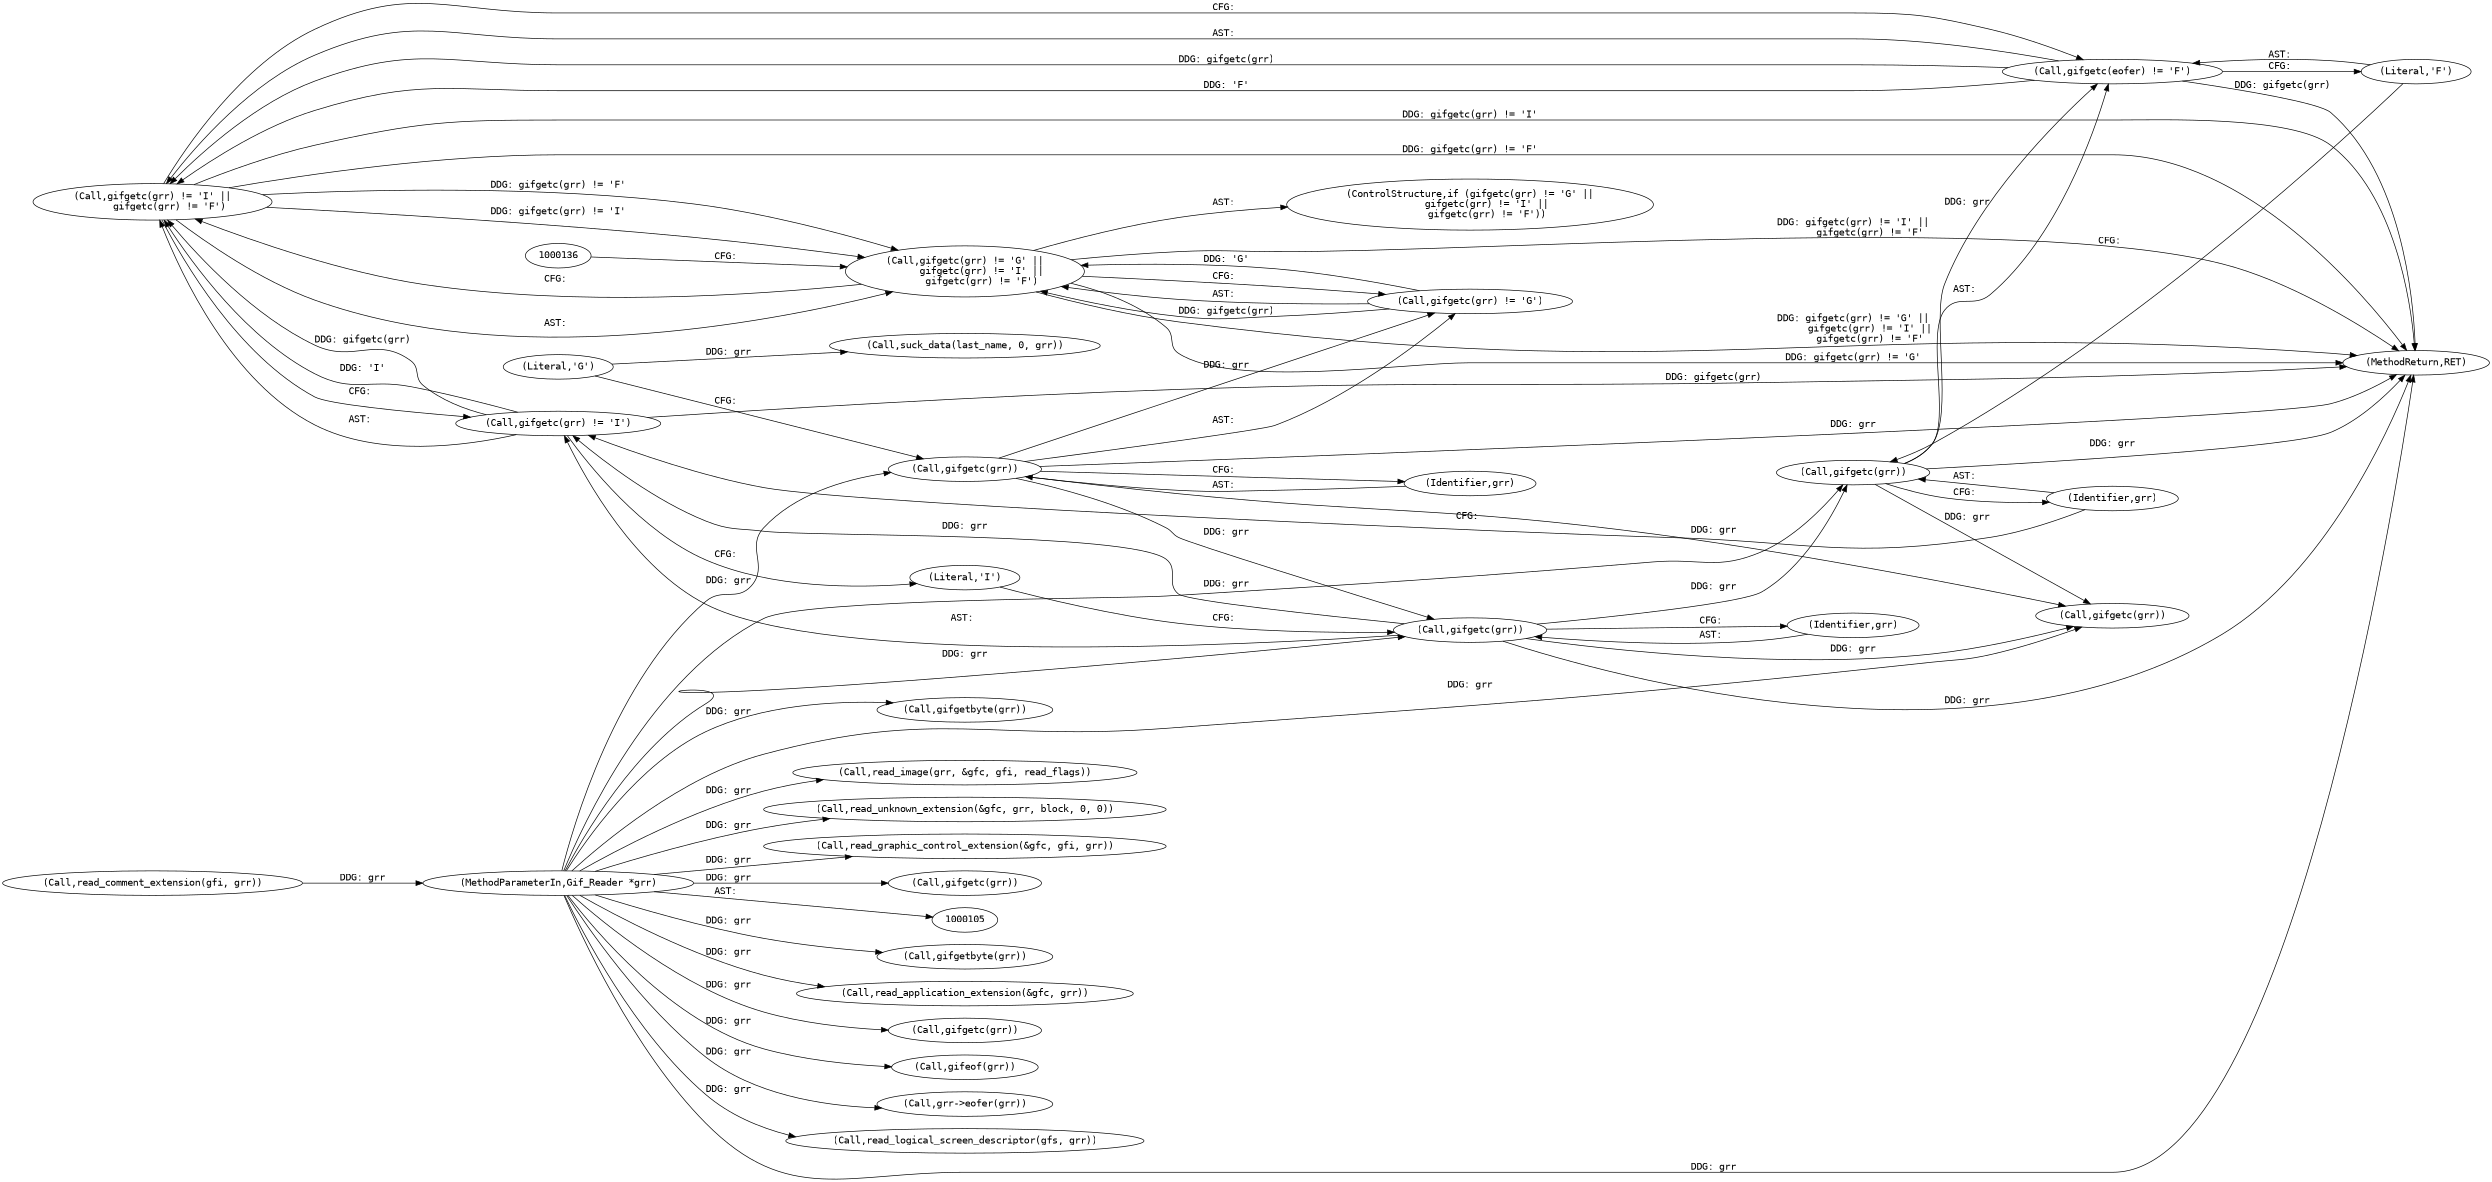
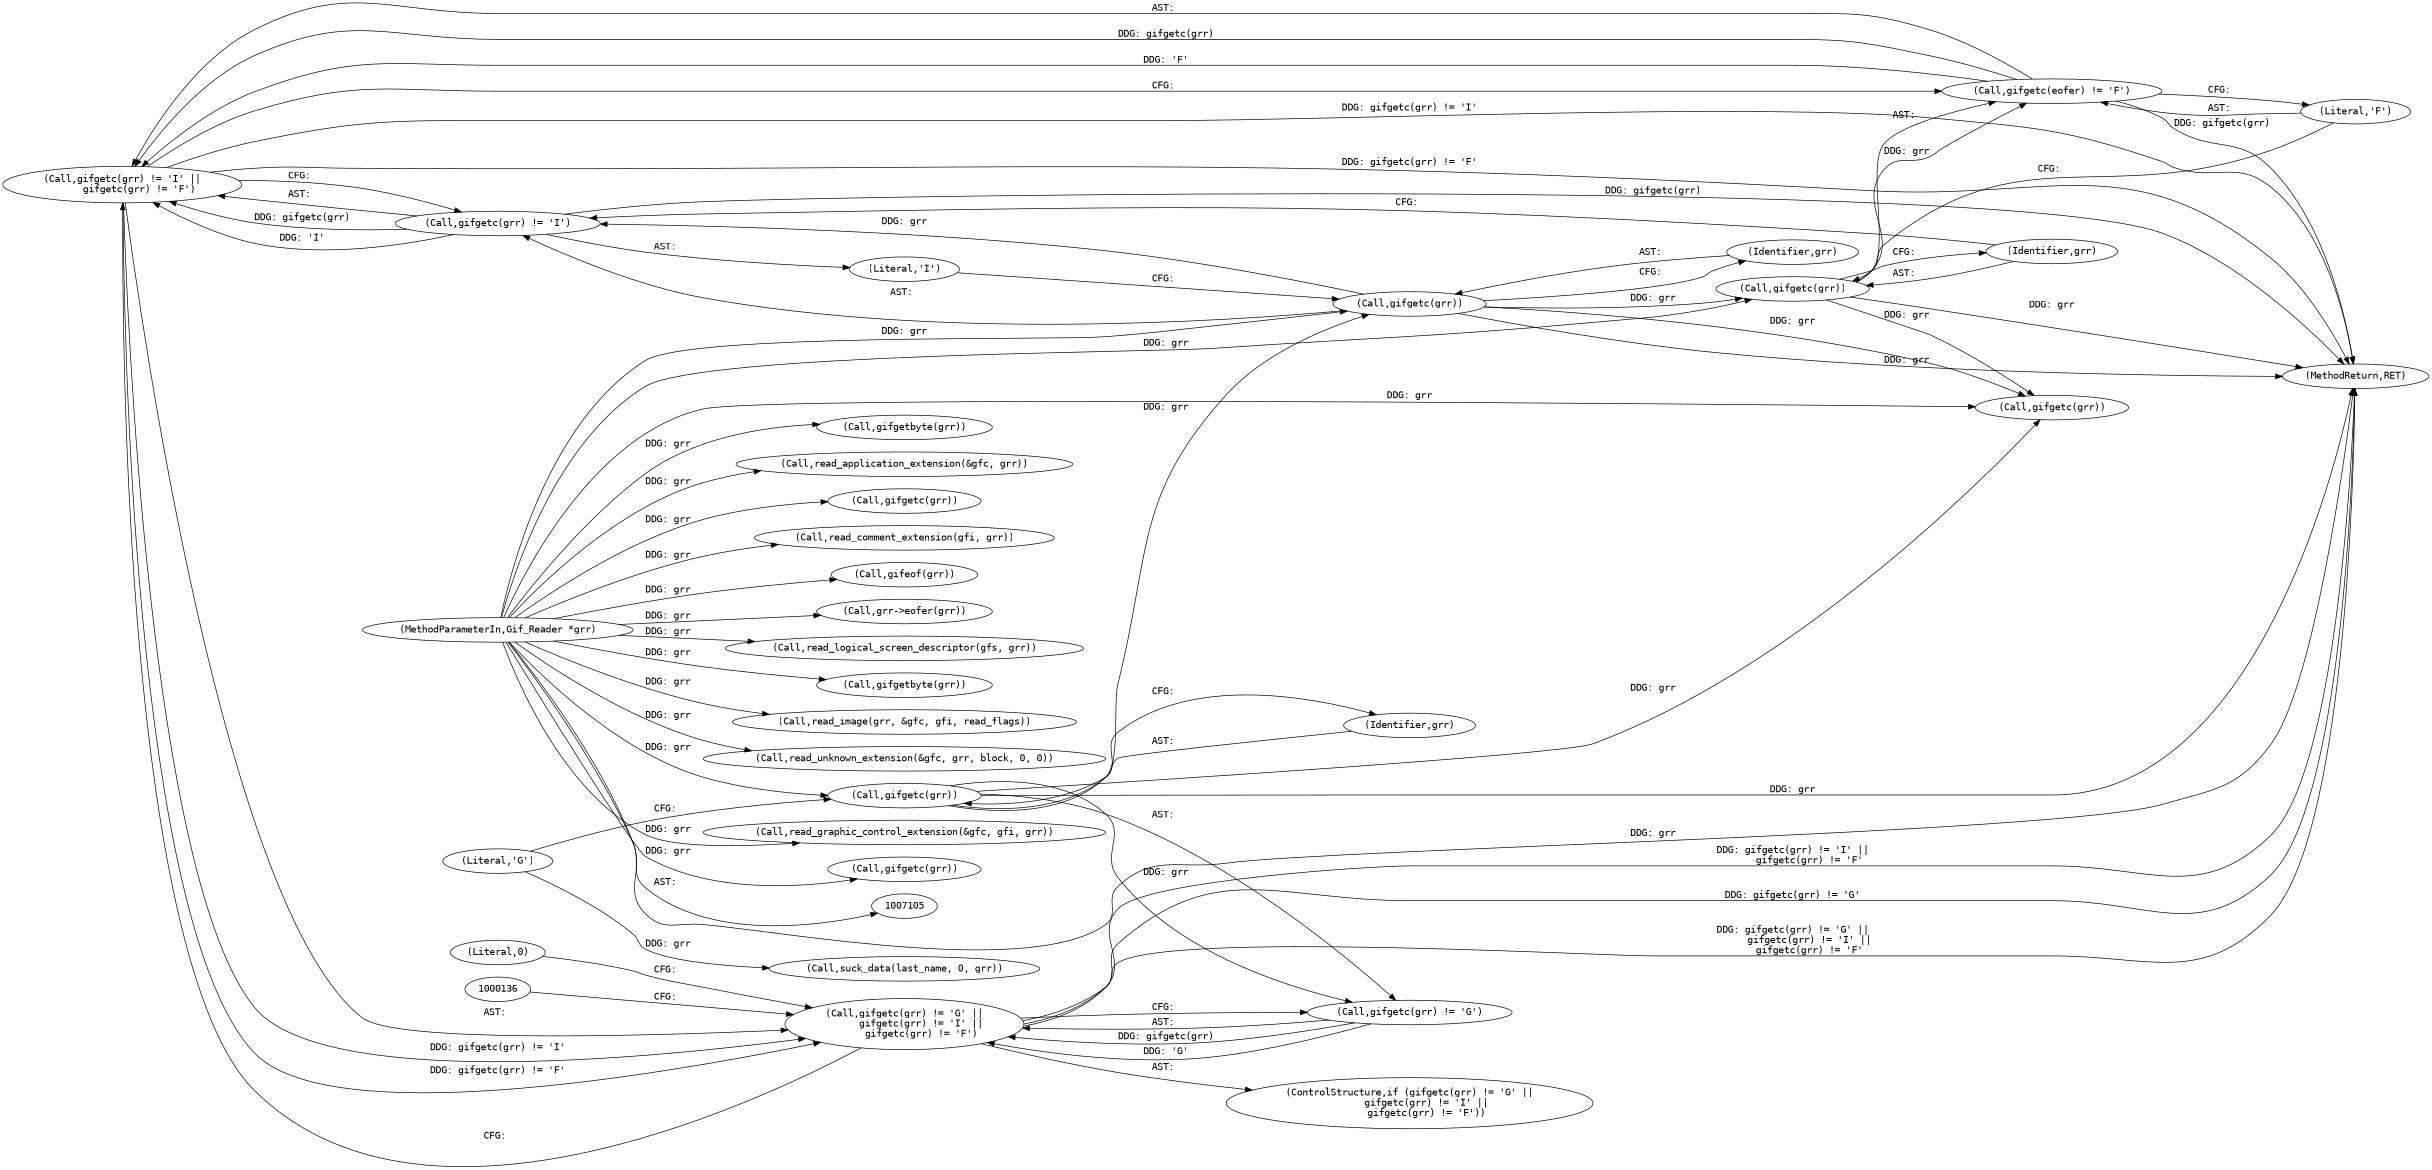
(729, 555) -> (668, 247)
(359, 883) -> (646, 572)
(965, 920) -> (904, 906)
none -> (498, 953)
